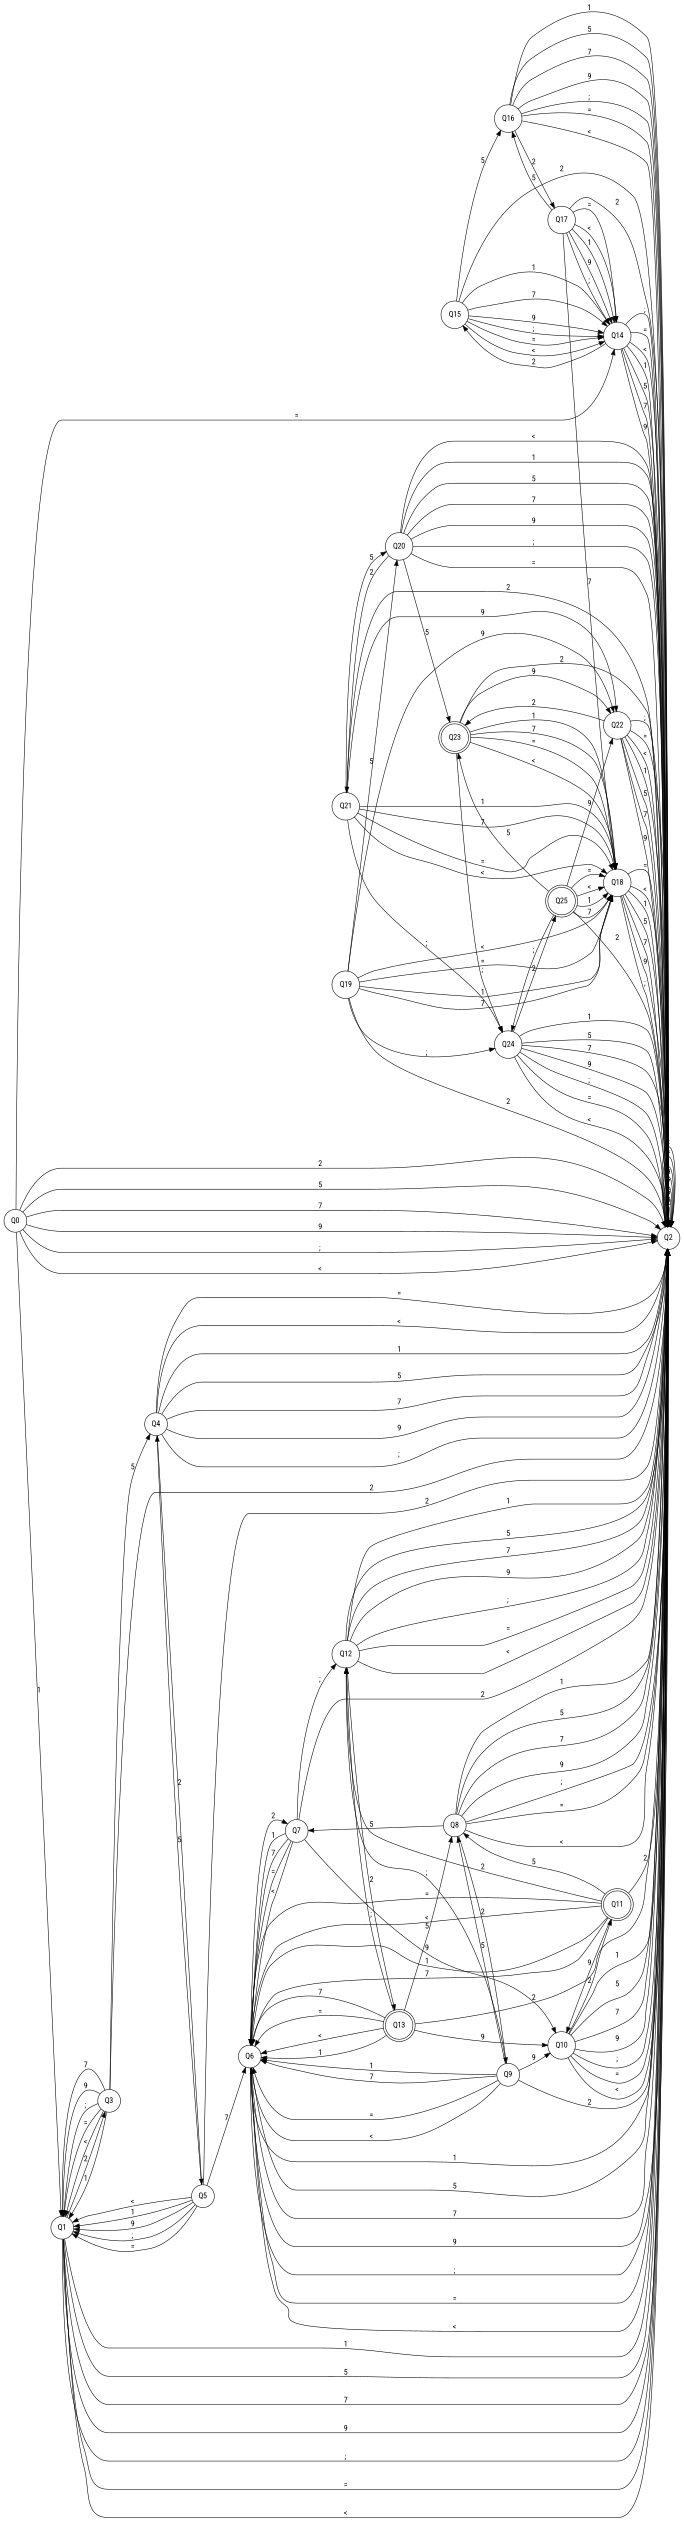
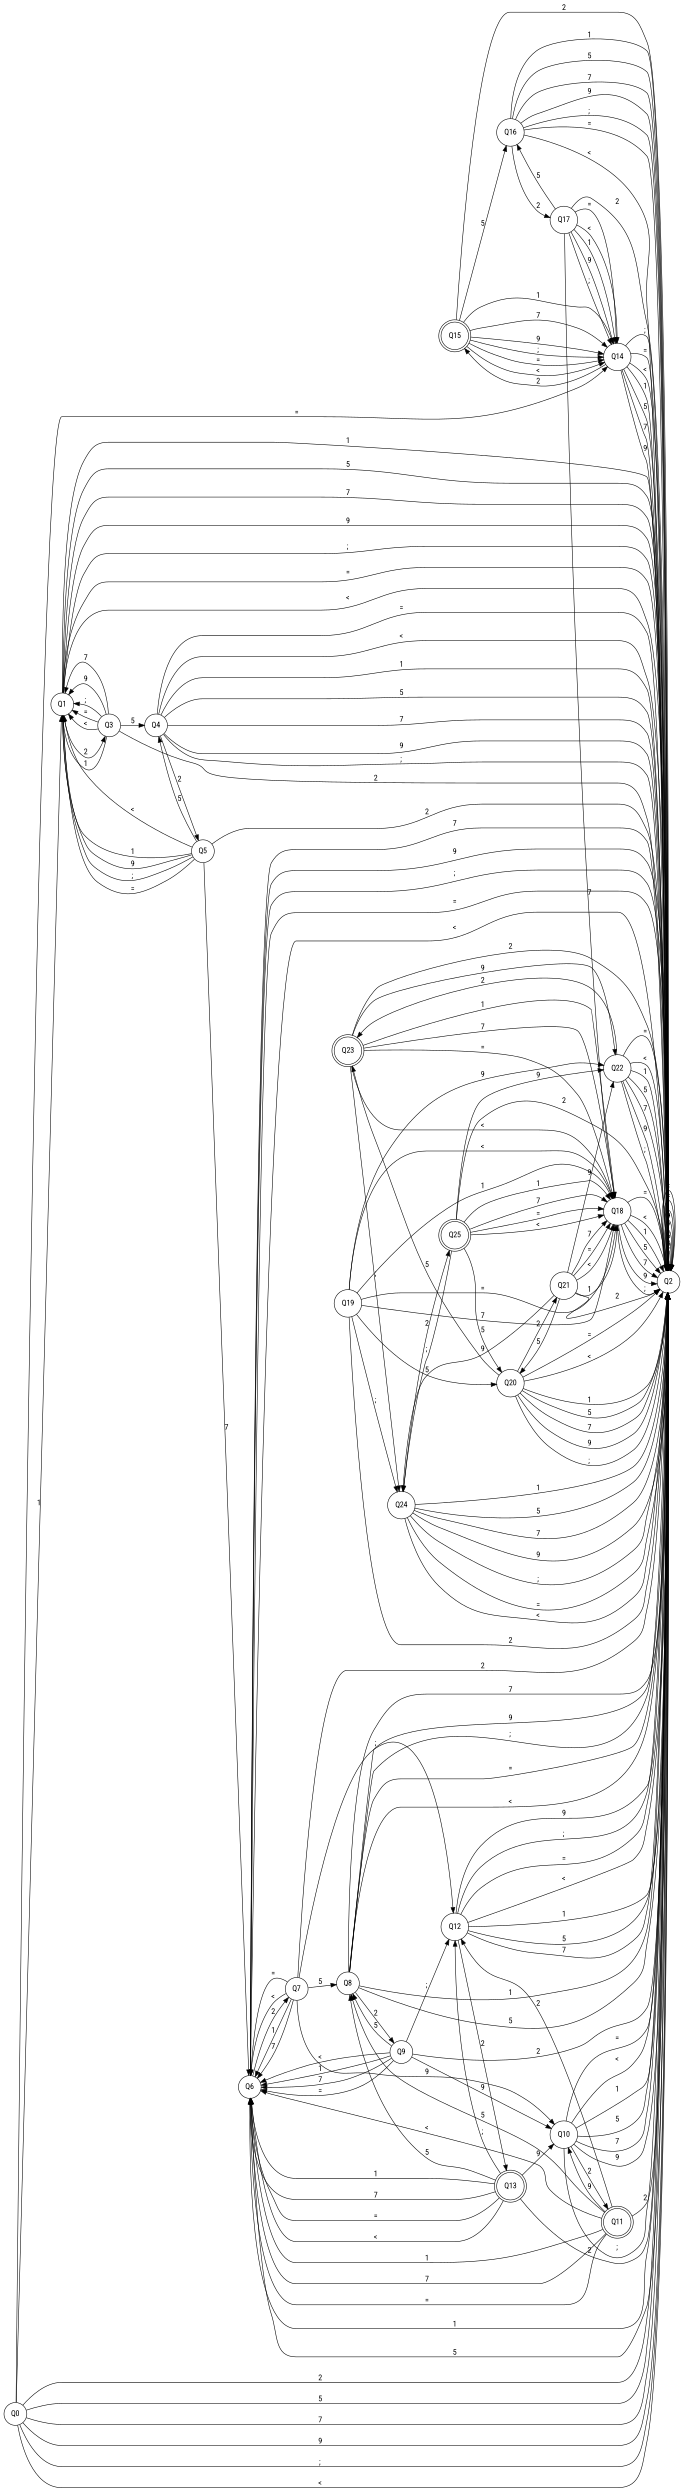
(455, 315) -> (455, 336)
(492, 833) -> (476, 1309)
(427, 943) -> (483, 1349)
(379, 1828) -> (320, 1986)
